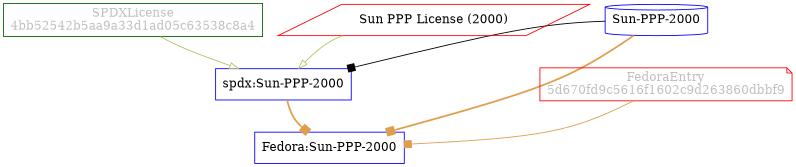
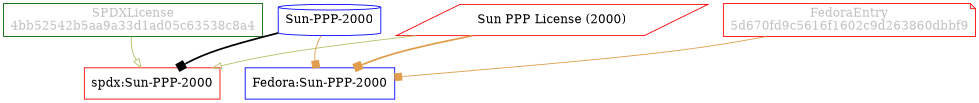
(480, 38) -> (231, 46)
(283, 84) -> (152, 83)
(519, 94) -> (318, 42)
(292, 114) -> (417, 48)
